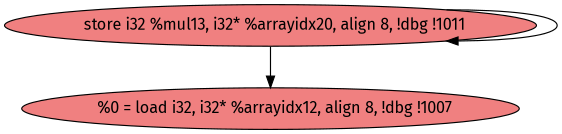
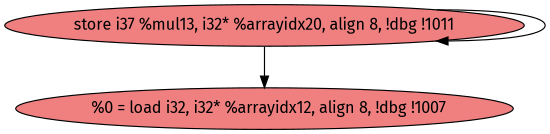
(270, 25) -> (264, 25)
